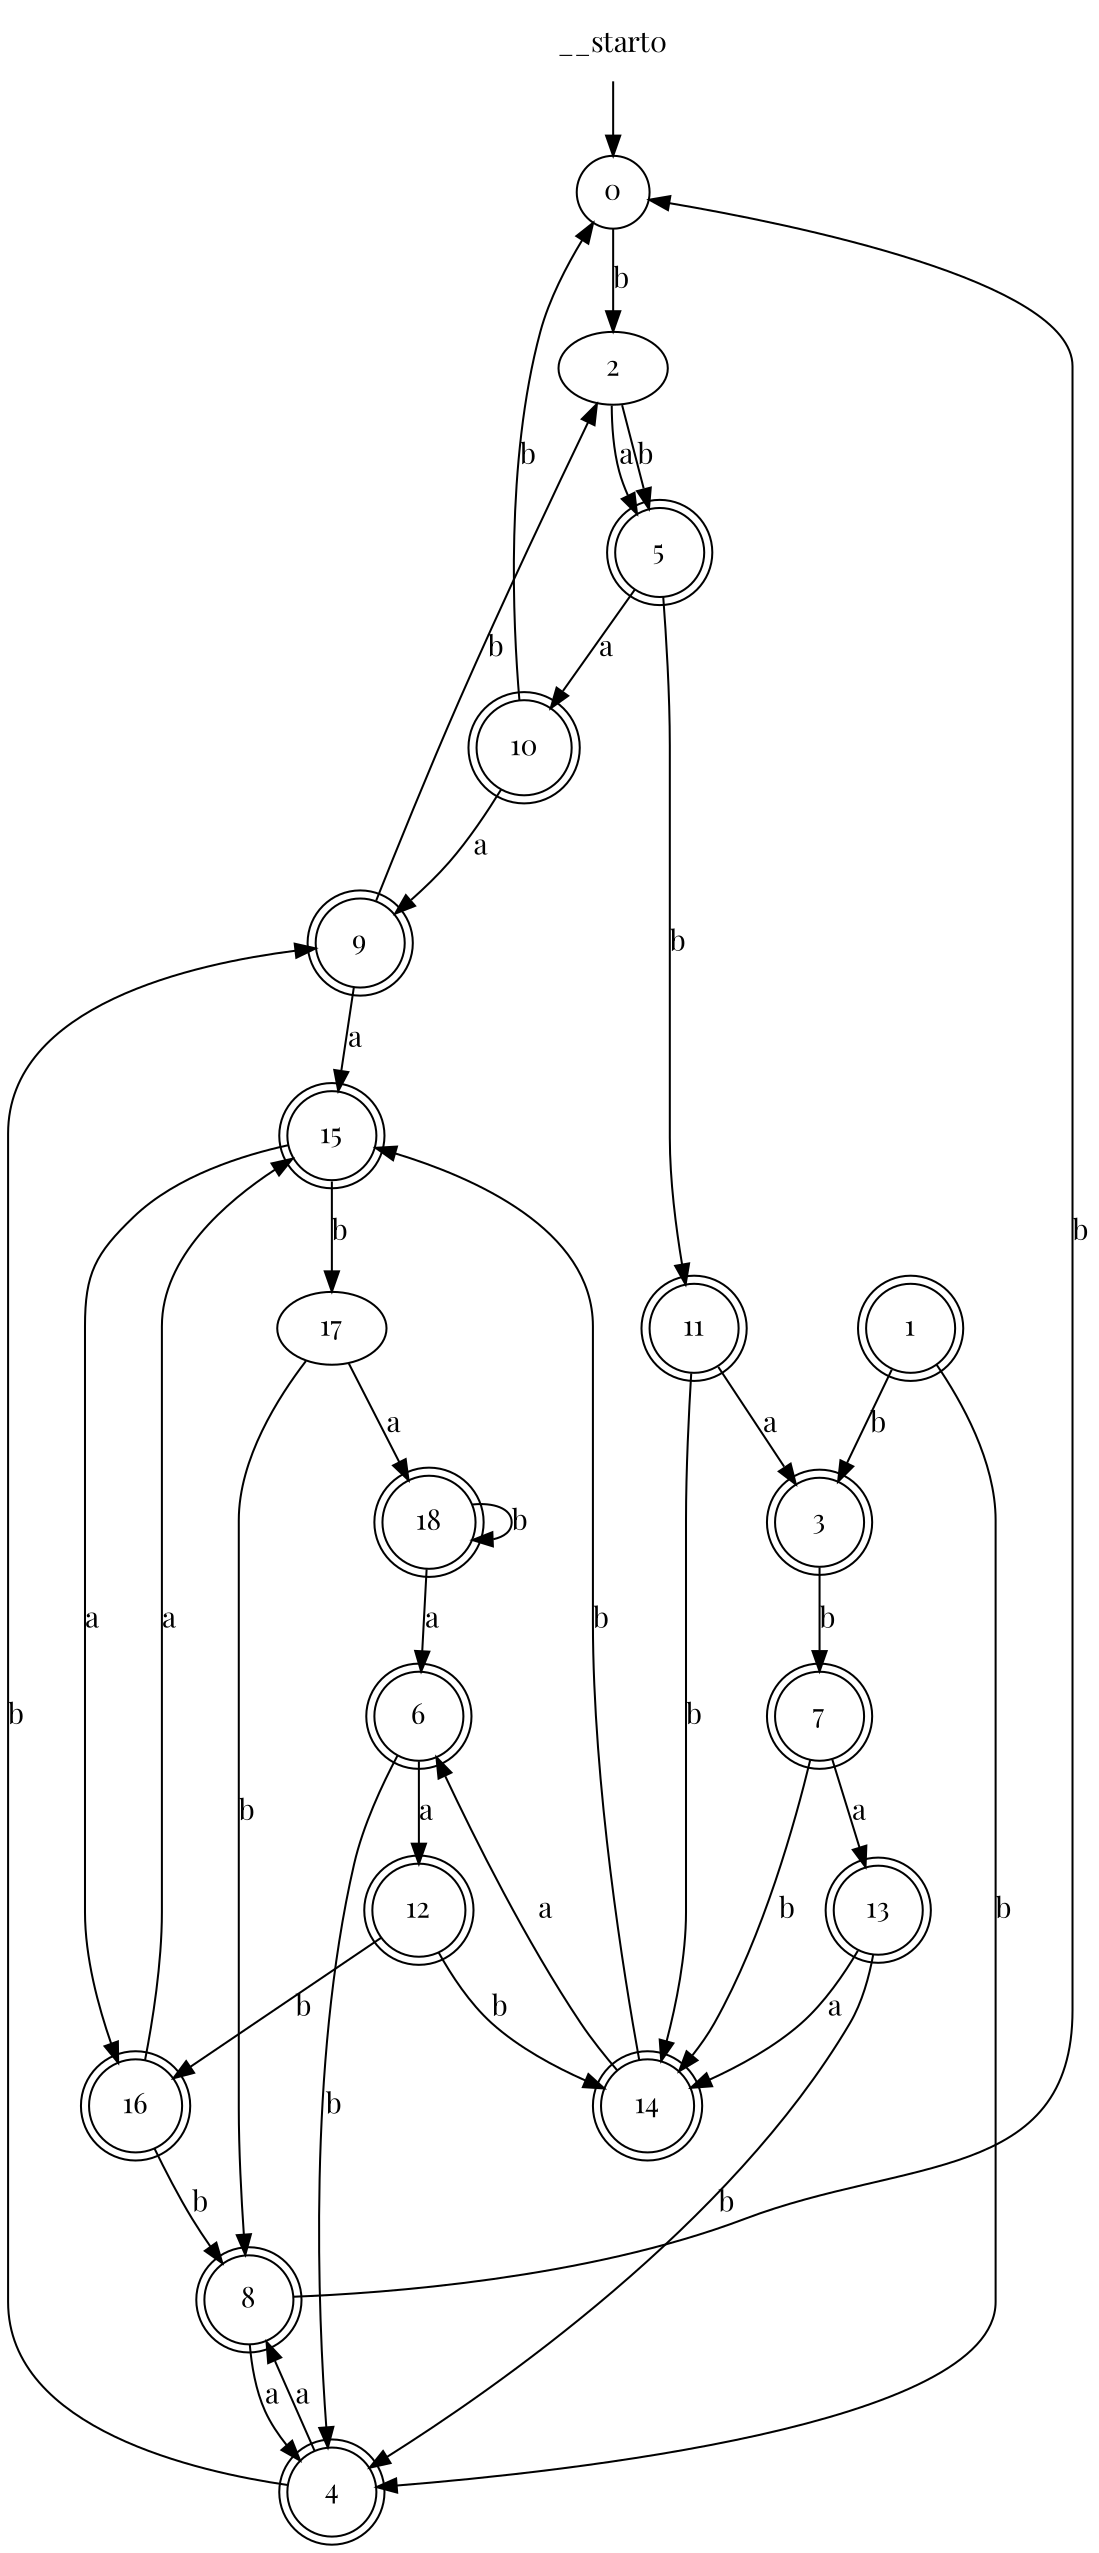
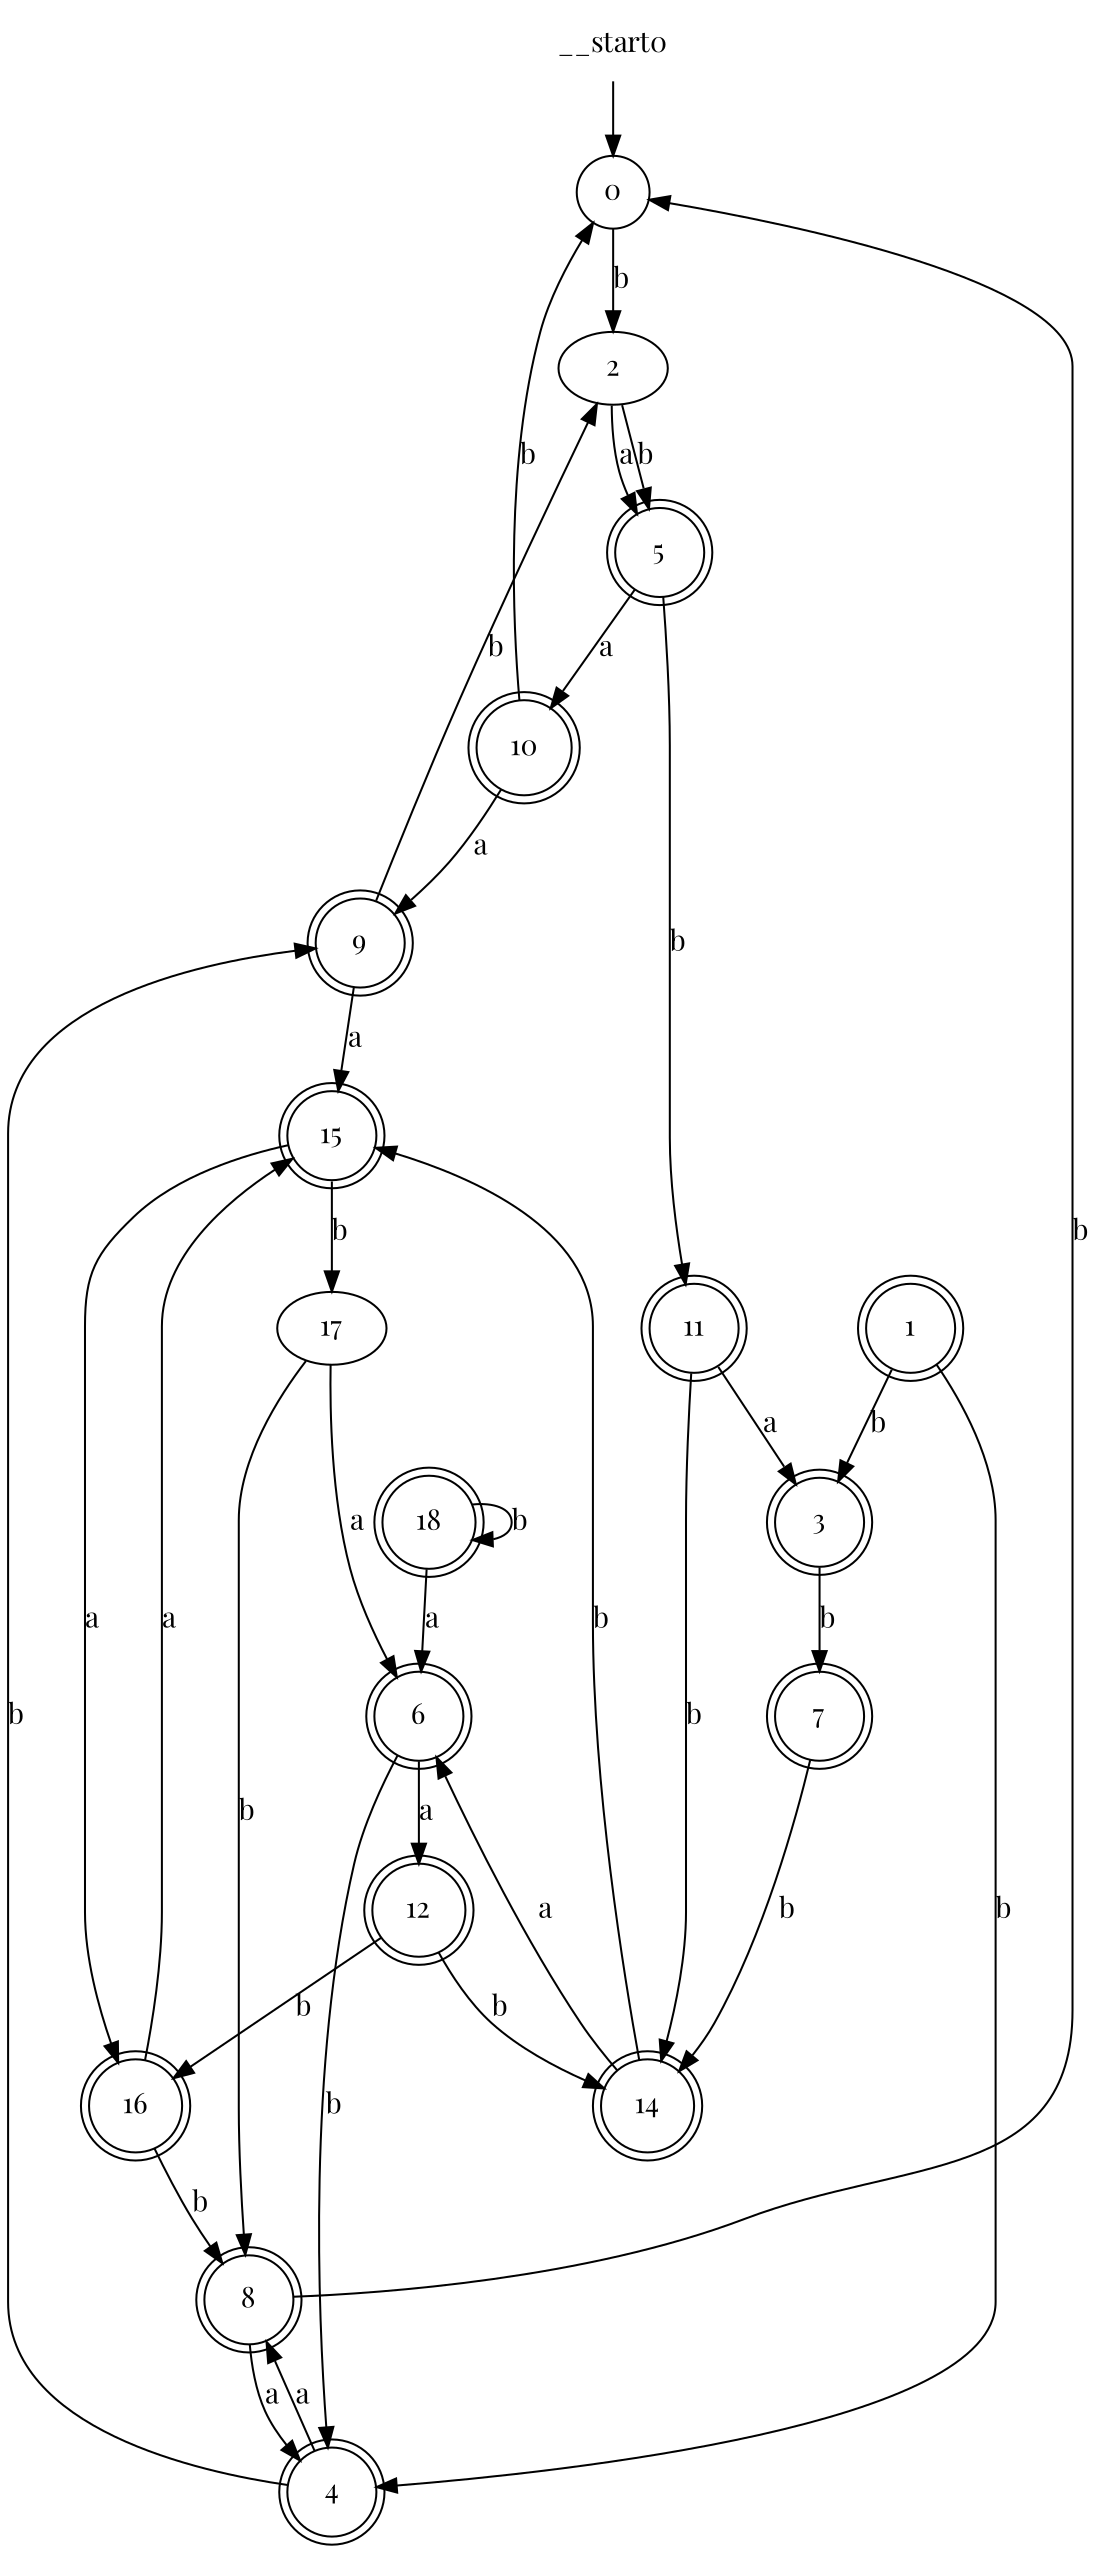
(374, 1413) -> (339, 1516)
(878, 1910) -> none
